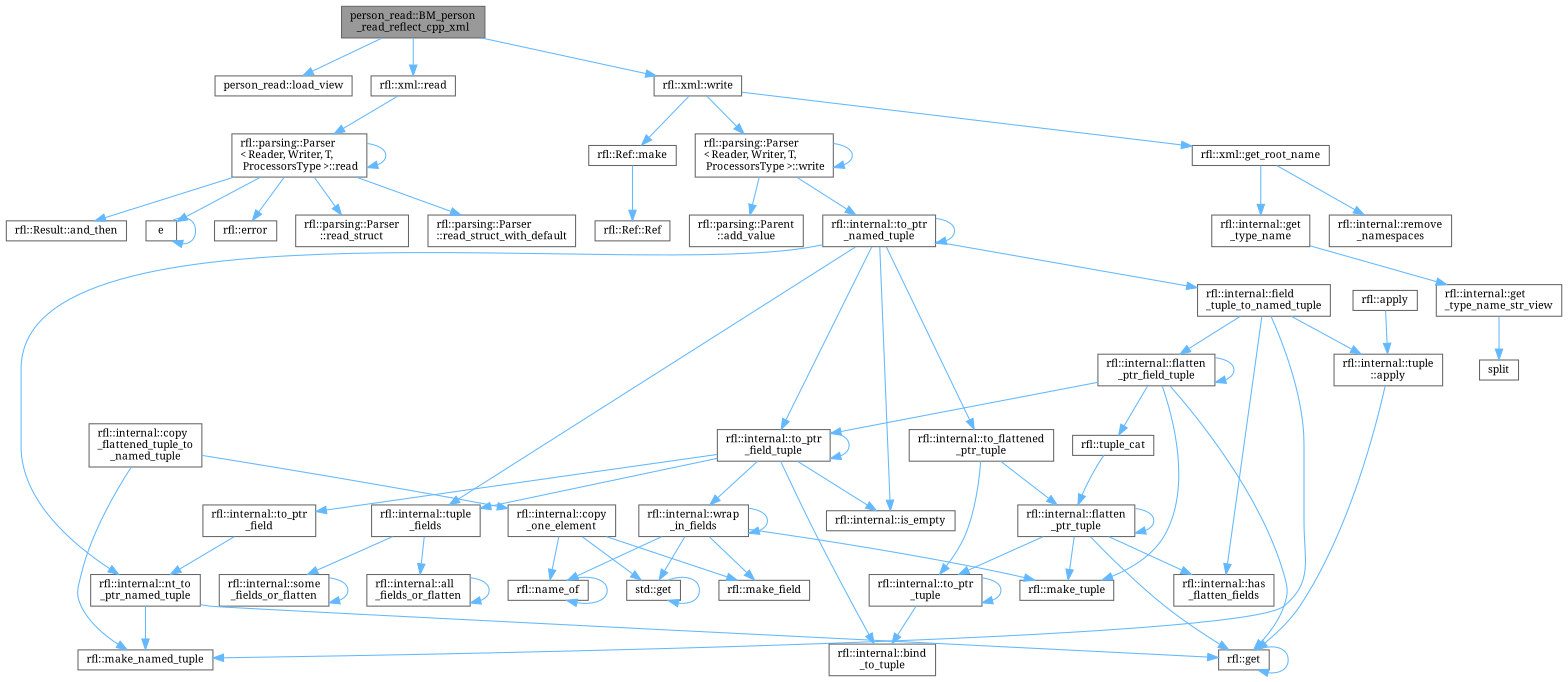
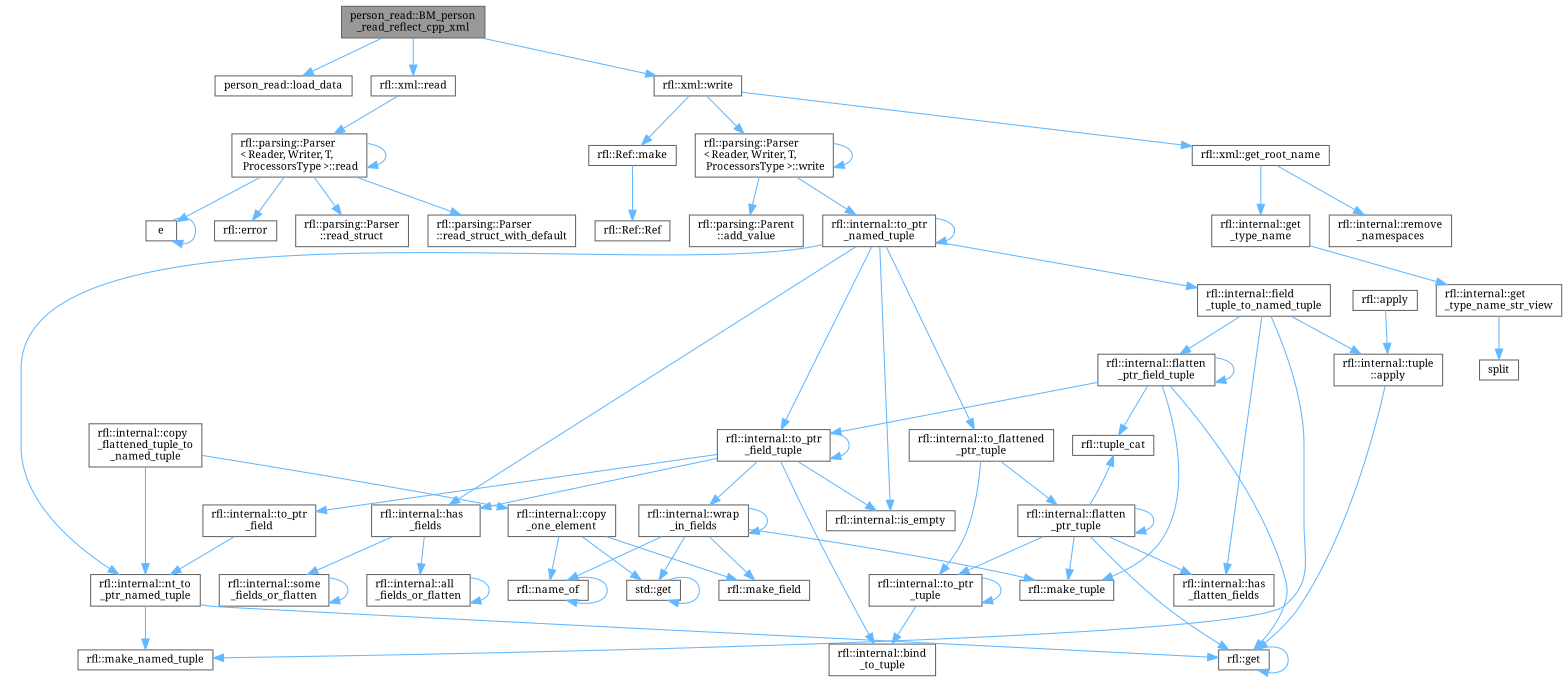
(284, 86) -> (284, 86)
(66, 231) -> none
(1092, 475) -> (1101, 486)
(426, 521) -> (426, 521)
(84, 564) -> (145, 515)
